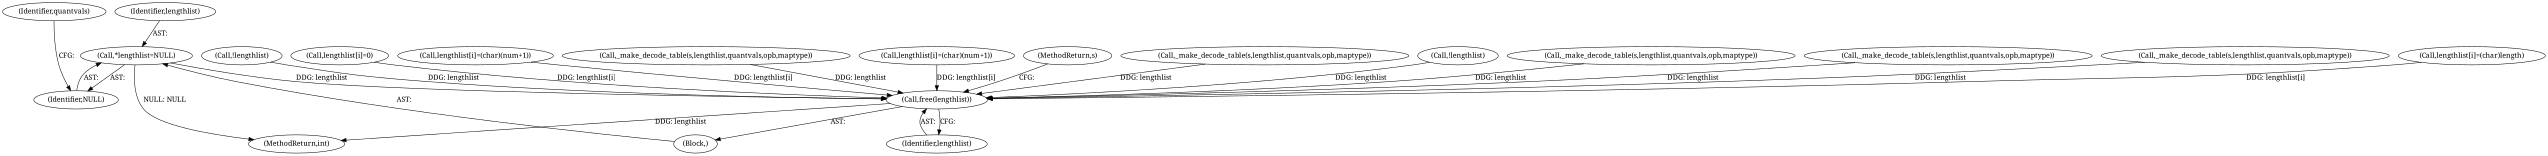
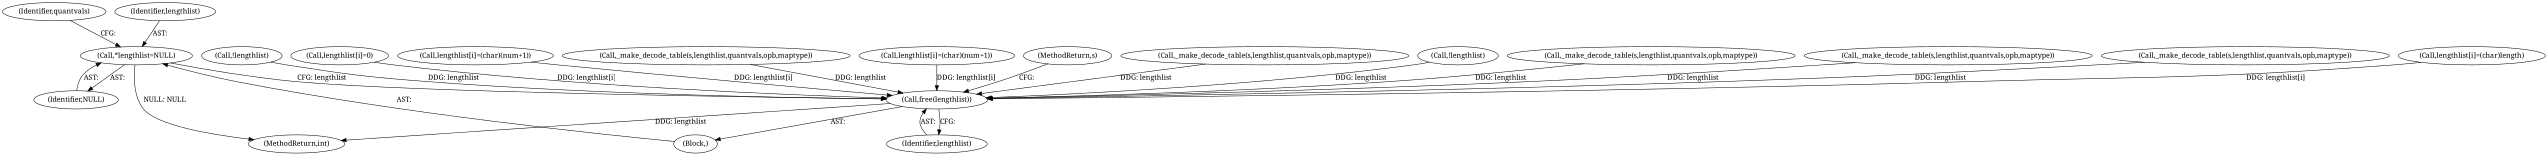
(57, 55) -> (93, 32)
(322, 78) -> (322, 78)
